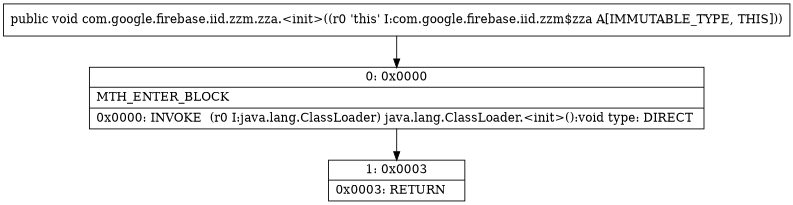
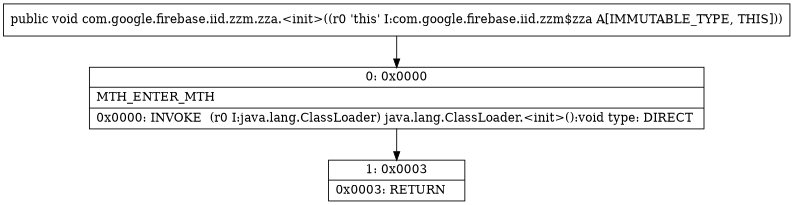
(163, 97) -> (156, 97)
